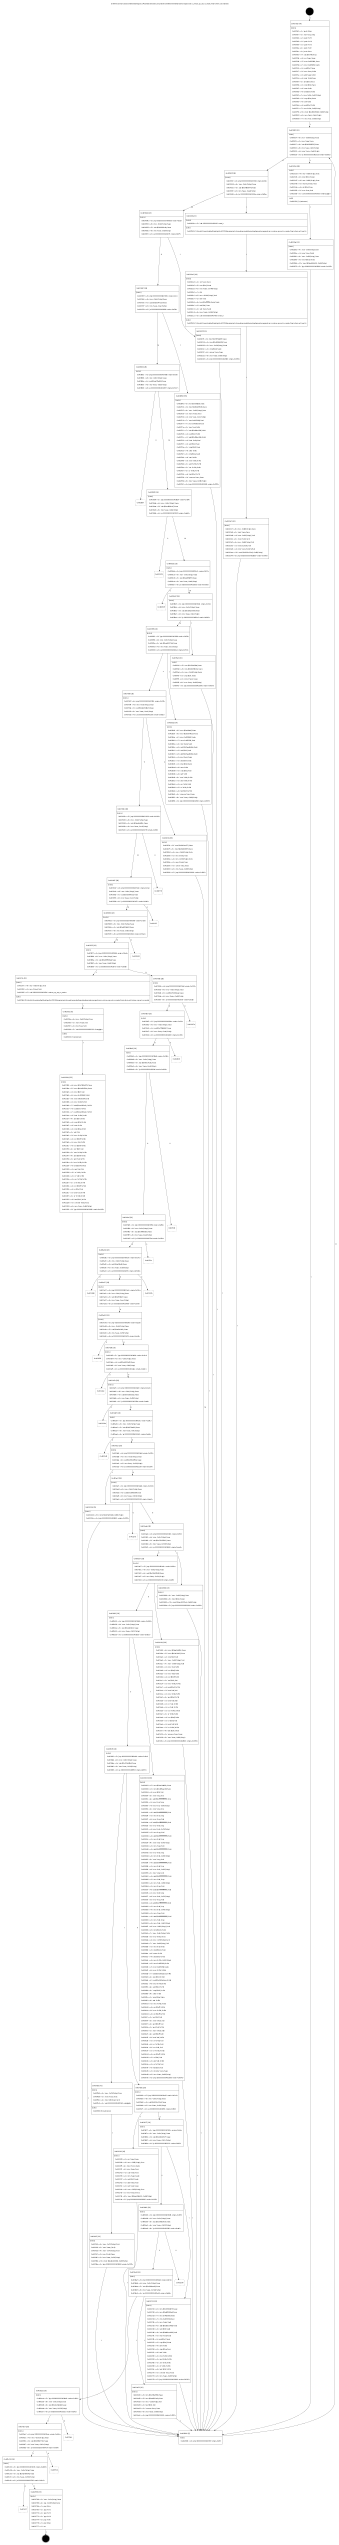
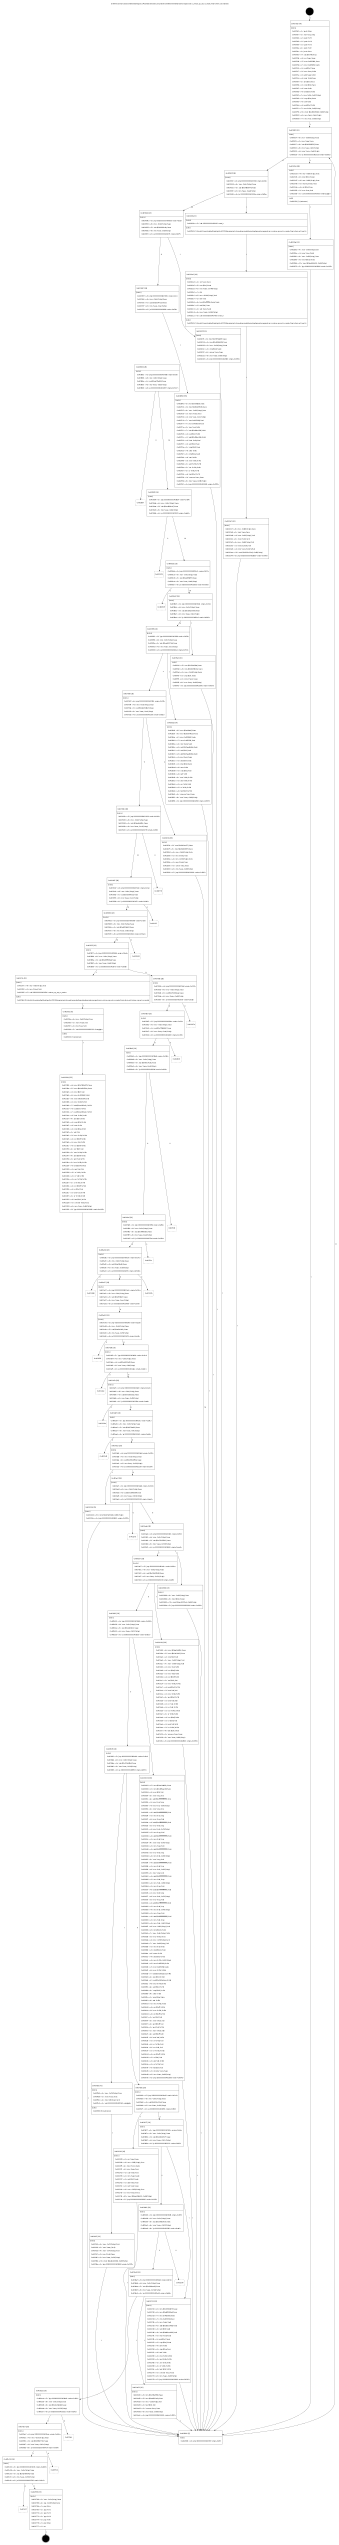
(157, 338) -> none
